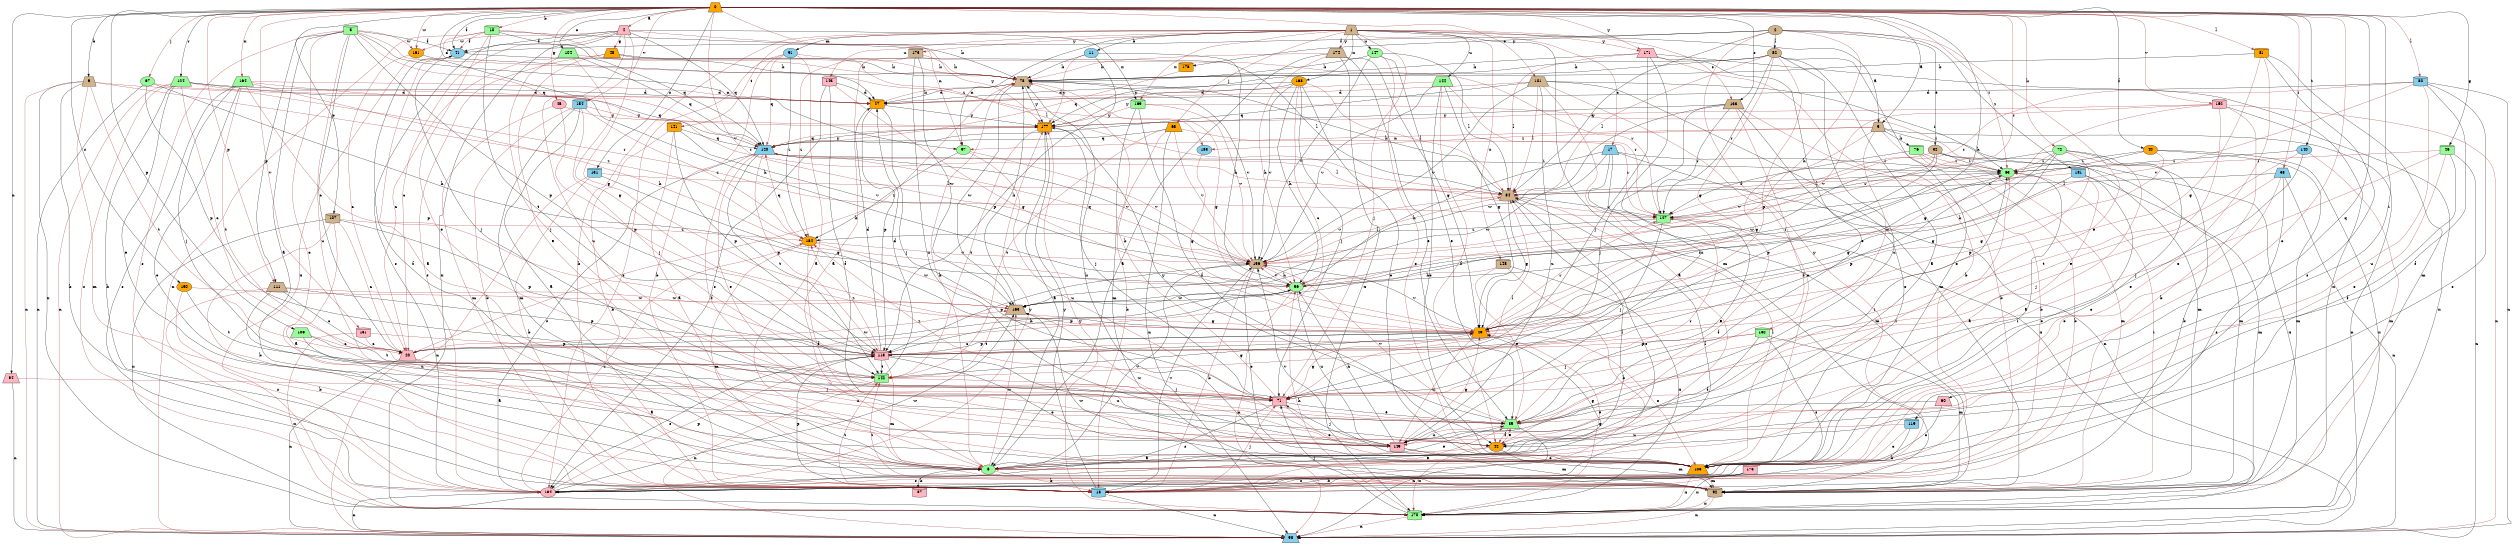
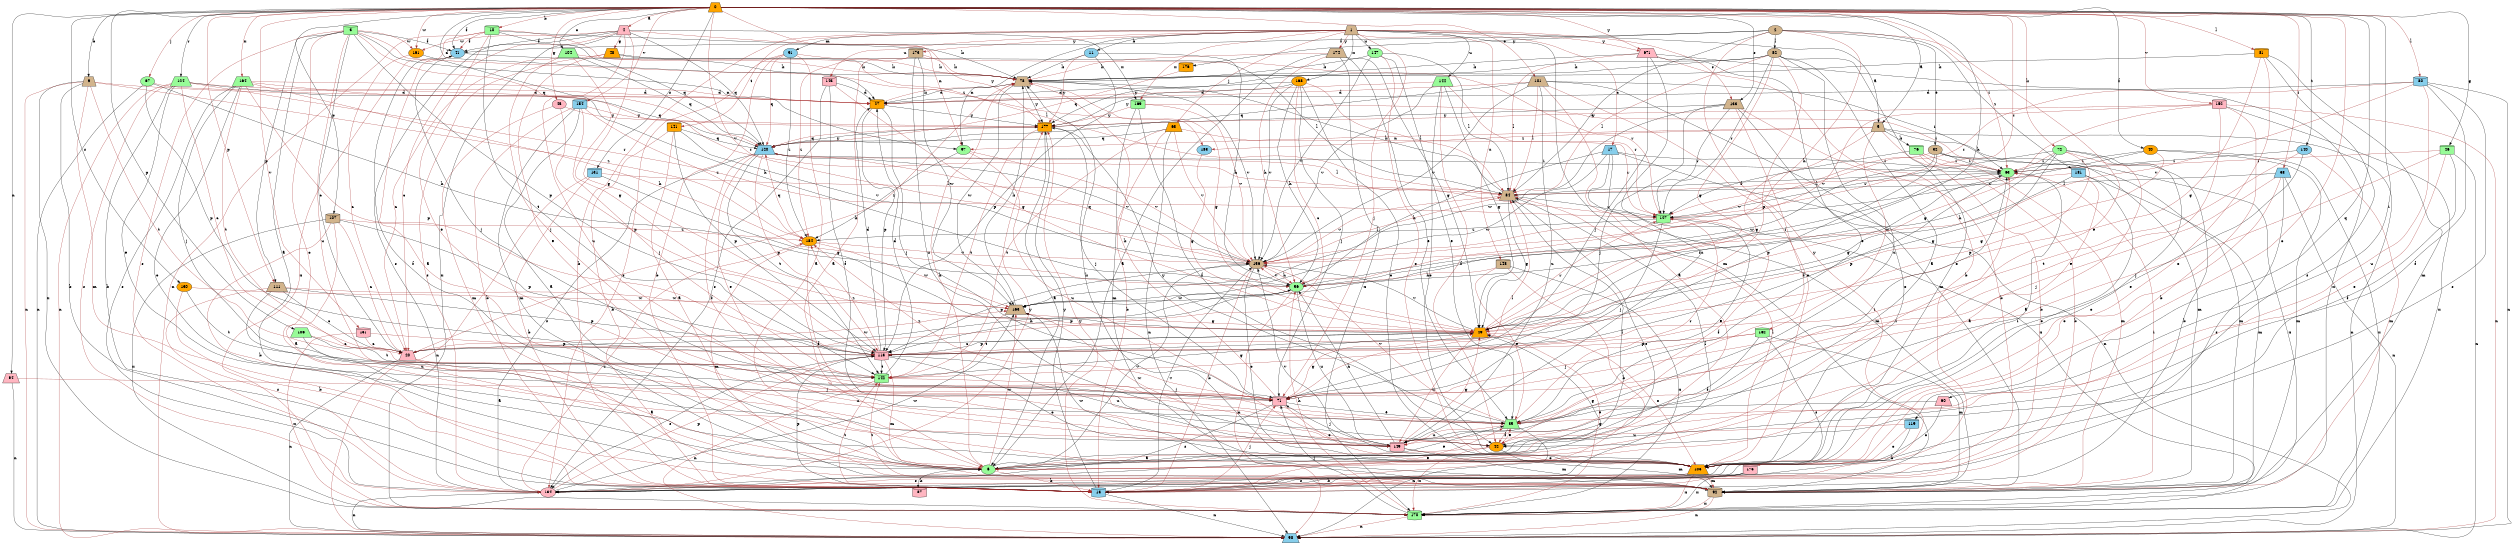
(1647, 53) -> (1647, 53)
(529, 90) -> (529, 90)
